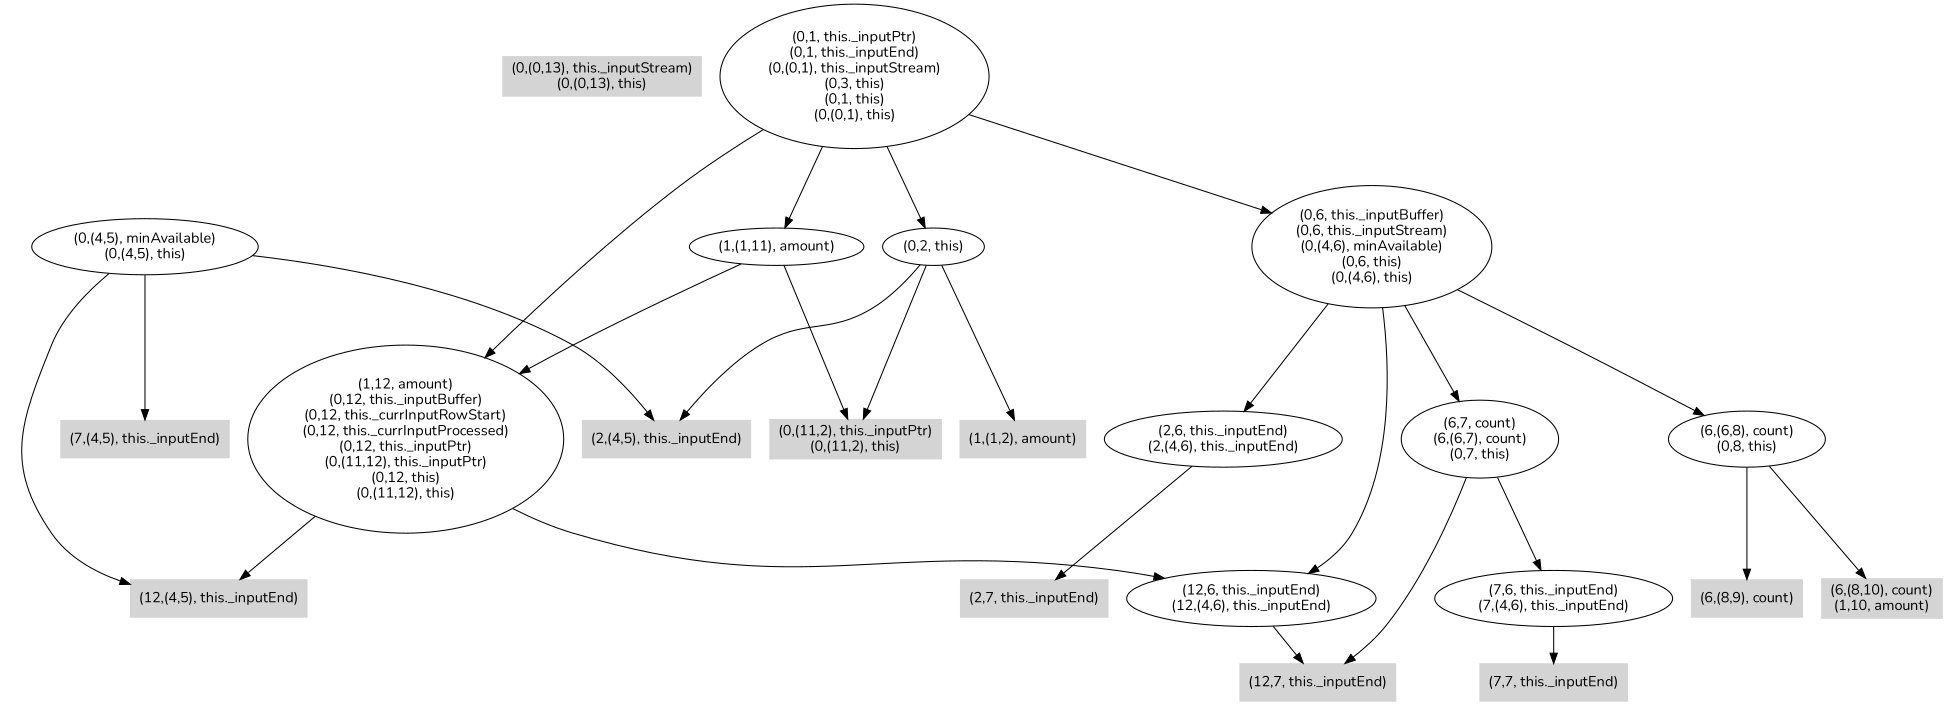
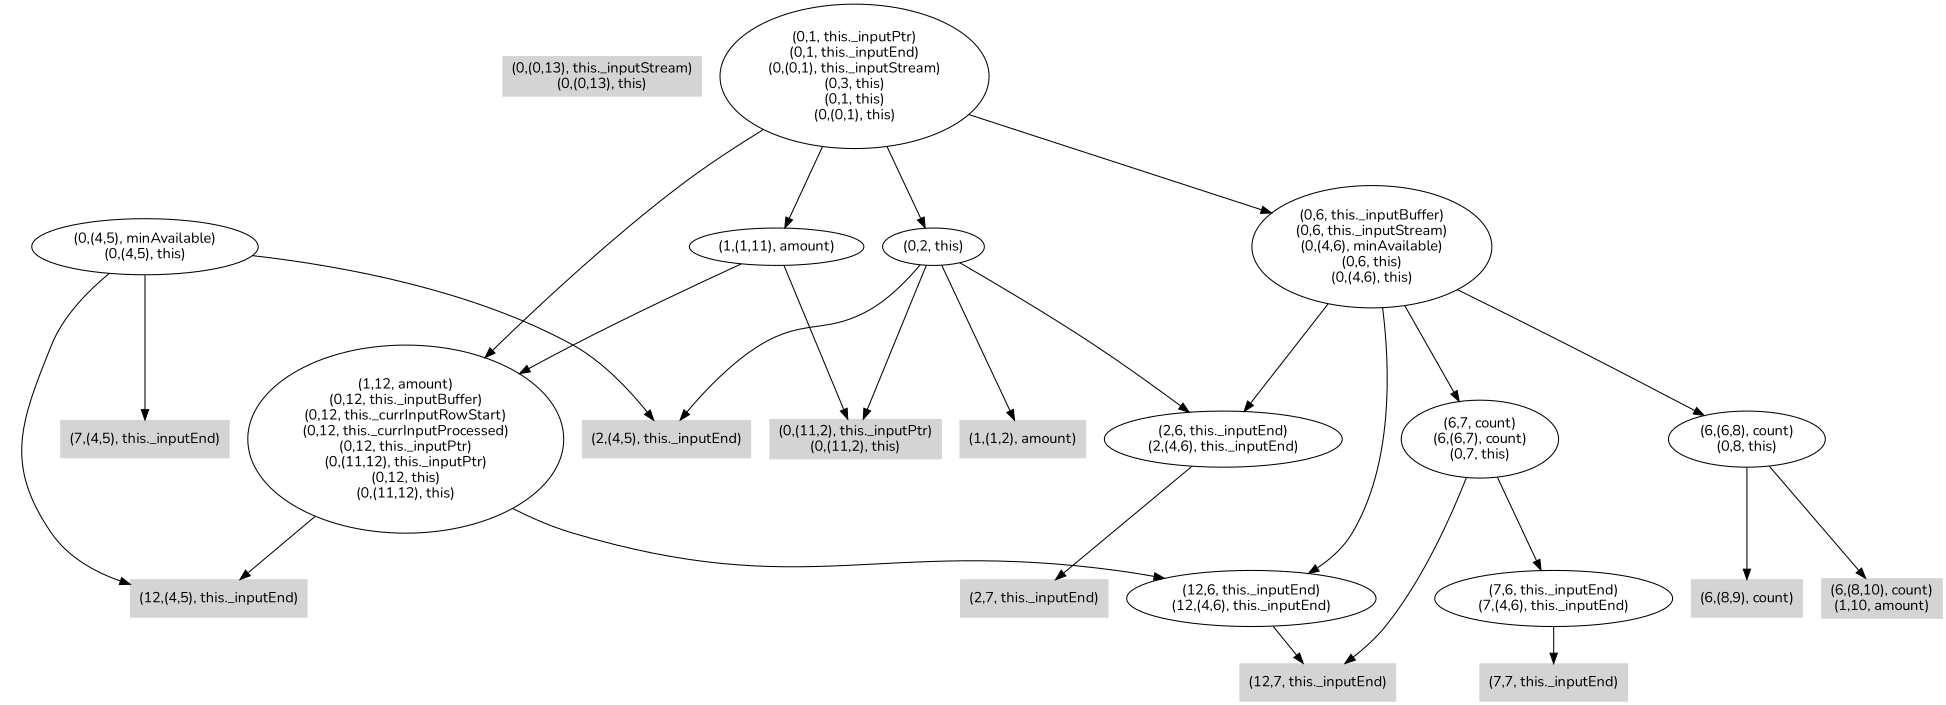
none -> (1073, 331)
